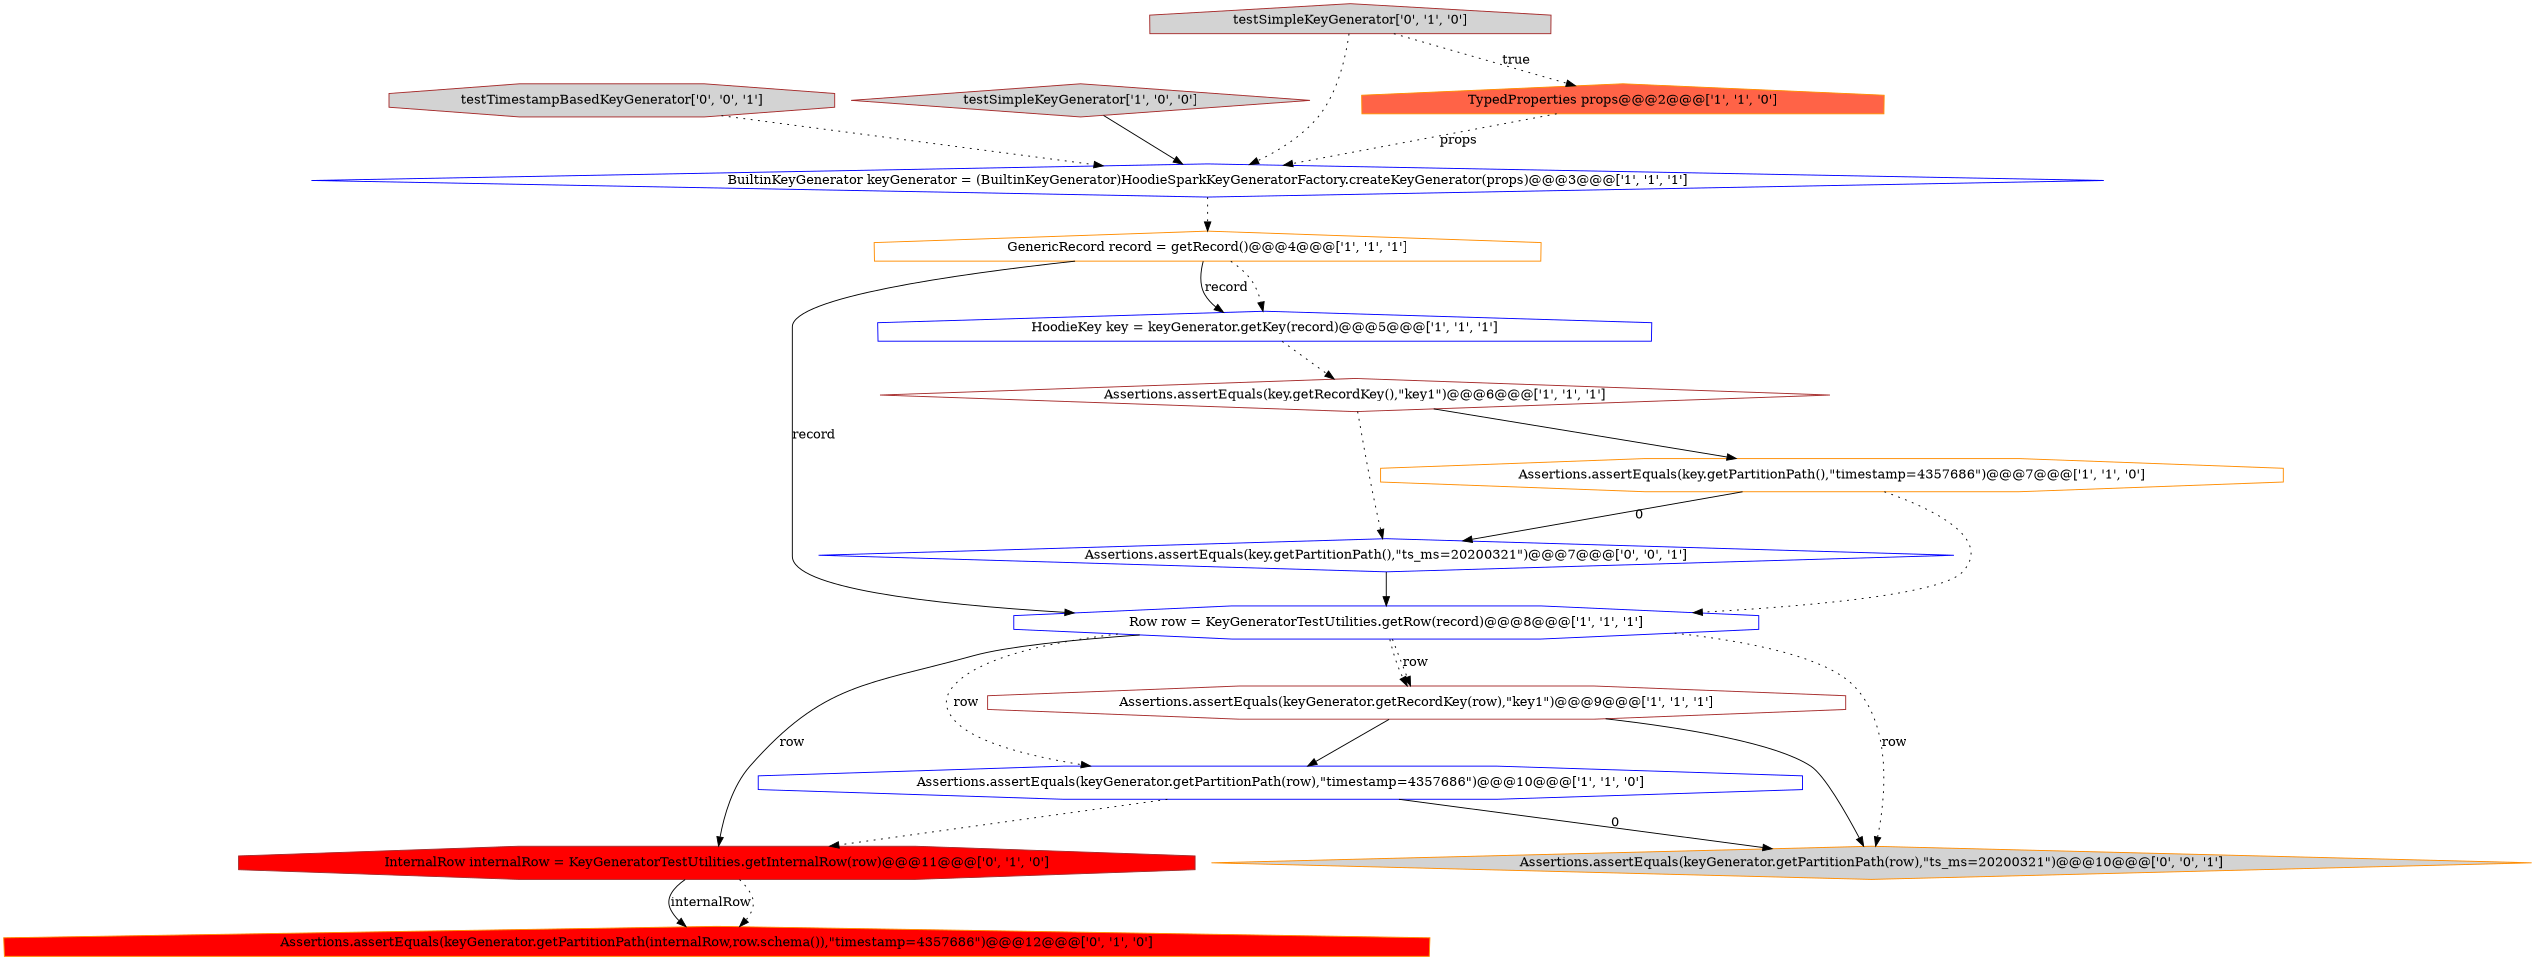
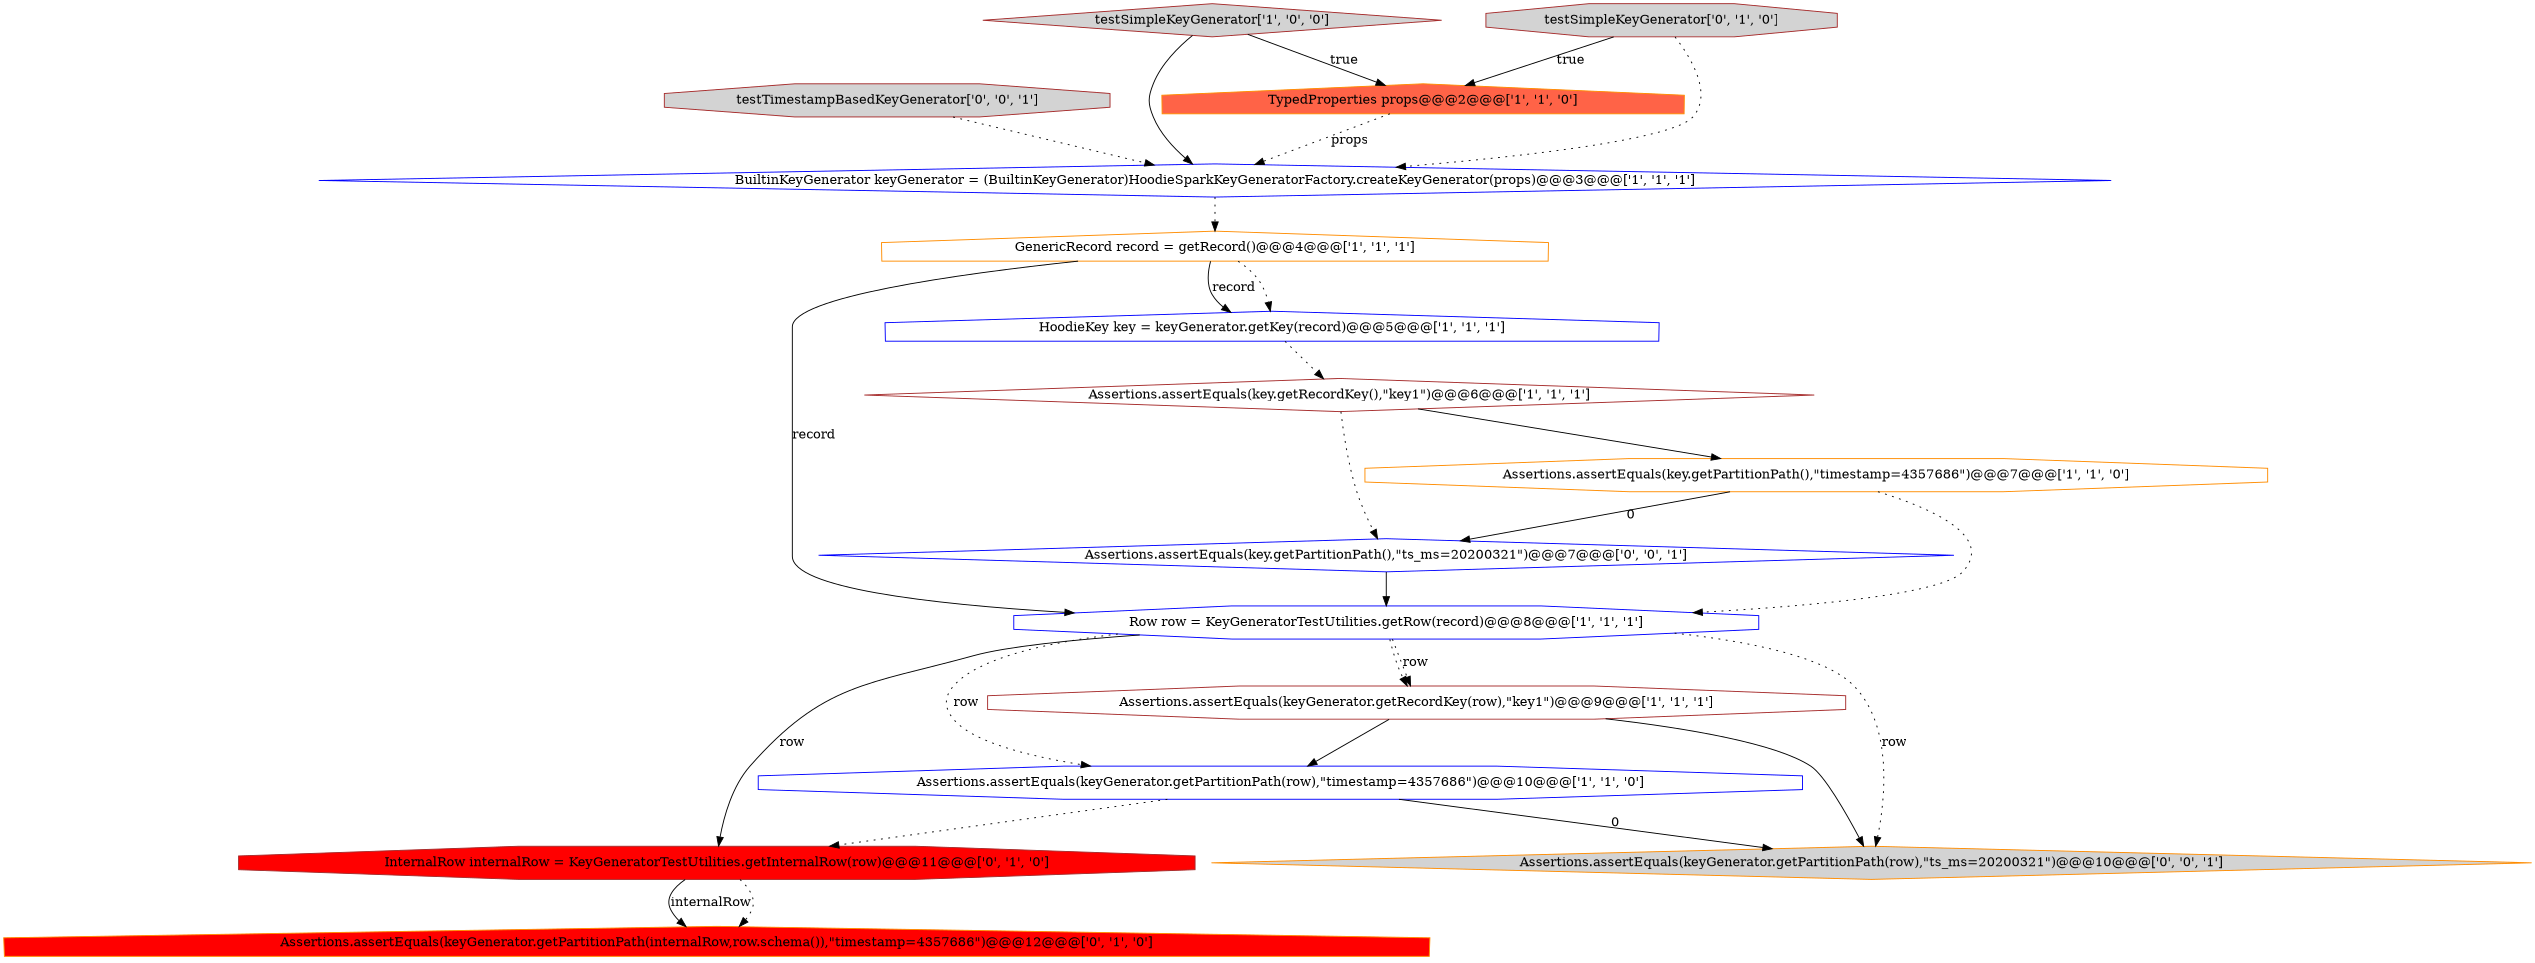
(1350, 20) -> (1662, 20)
none -> (1312, 58)
(1480, 58) -> (1544, 60)
